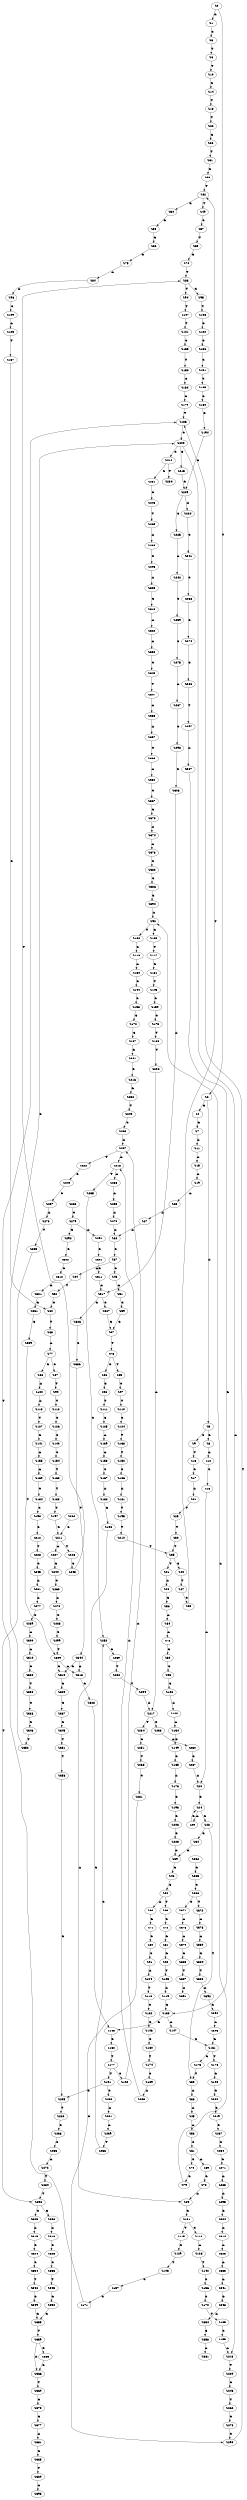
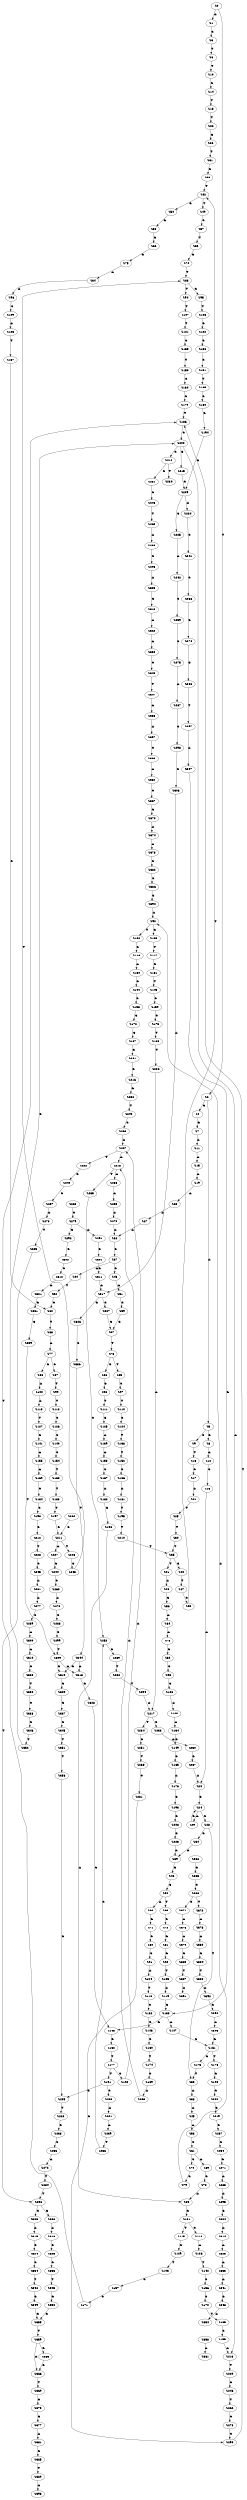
(205, 2330) -> none
